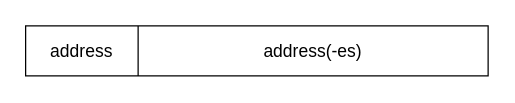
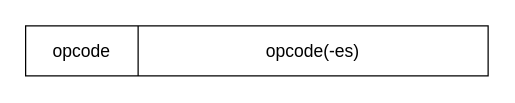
(82, 51) -> (82, 51)
(313, 51) -> (313, 51)
